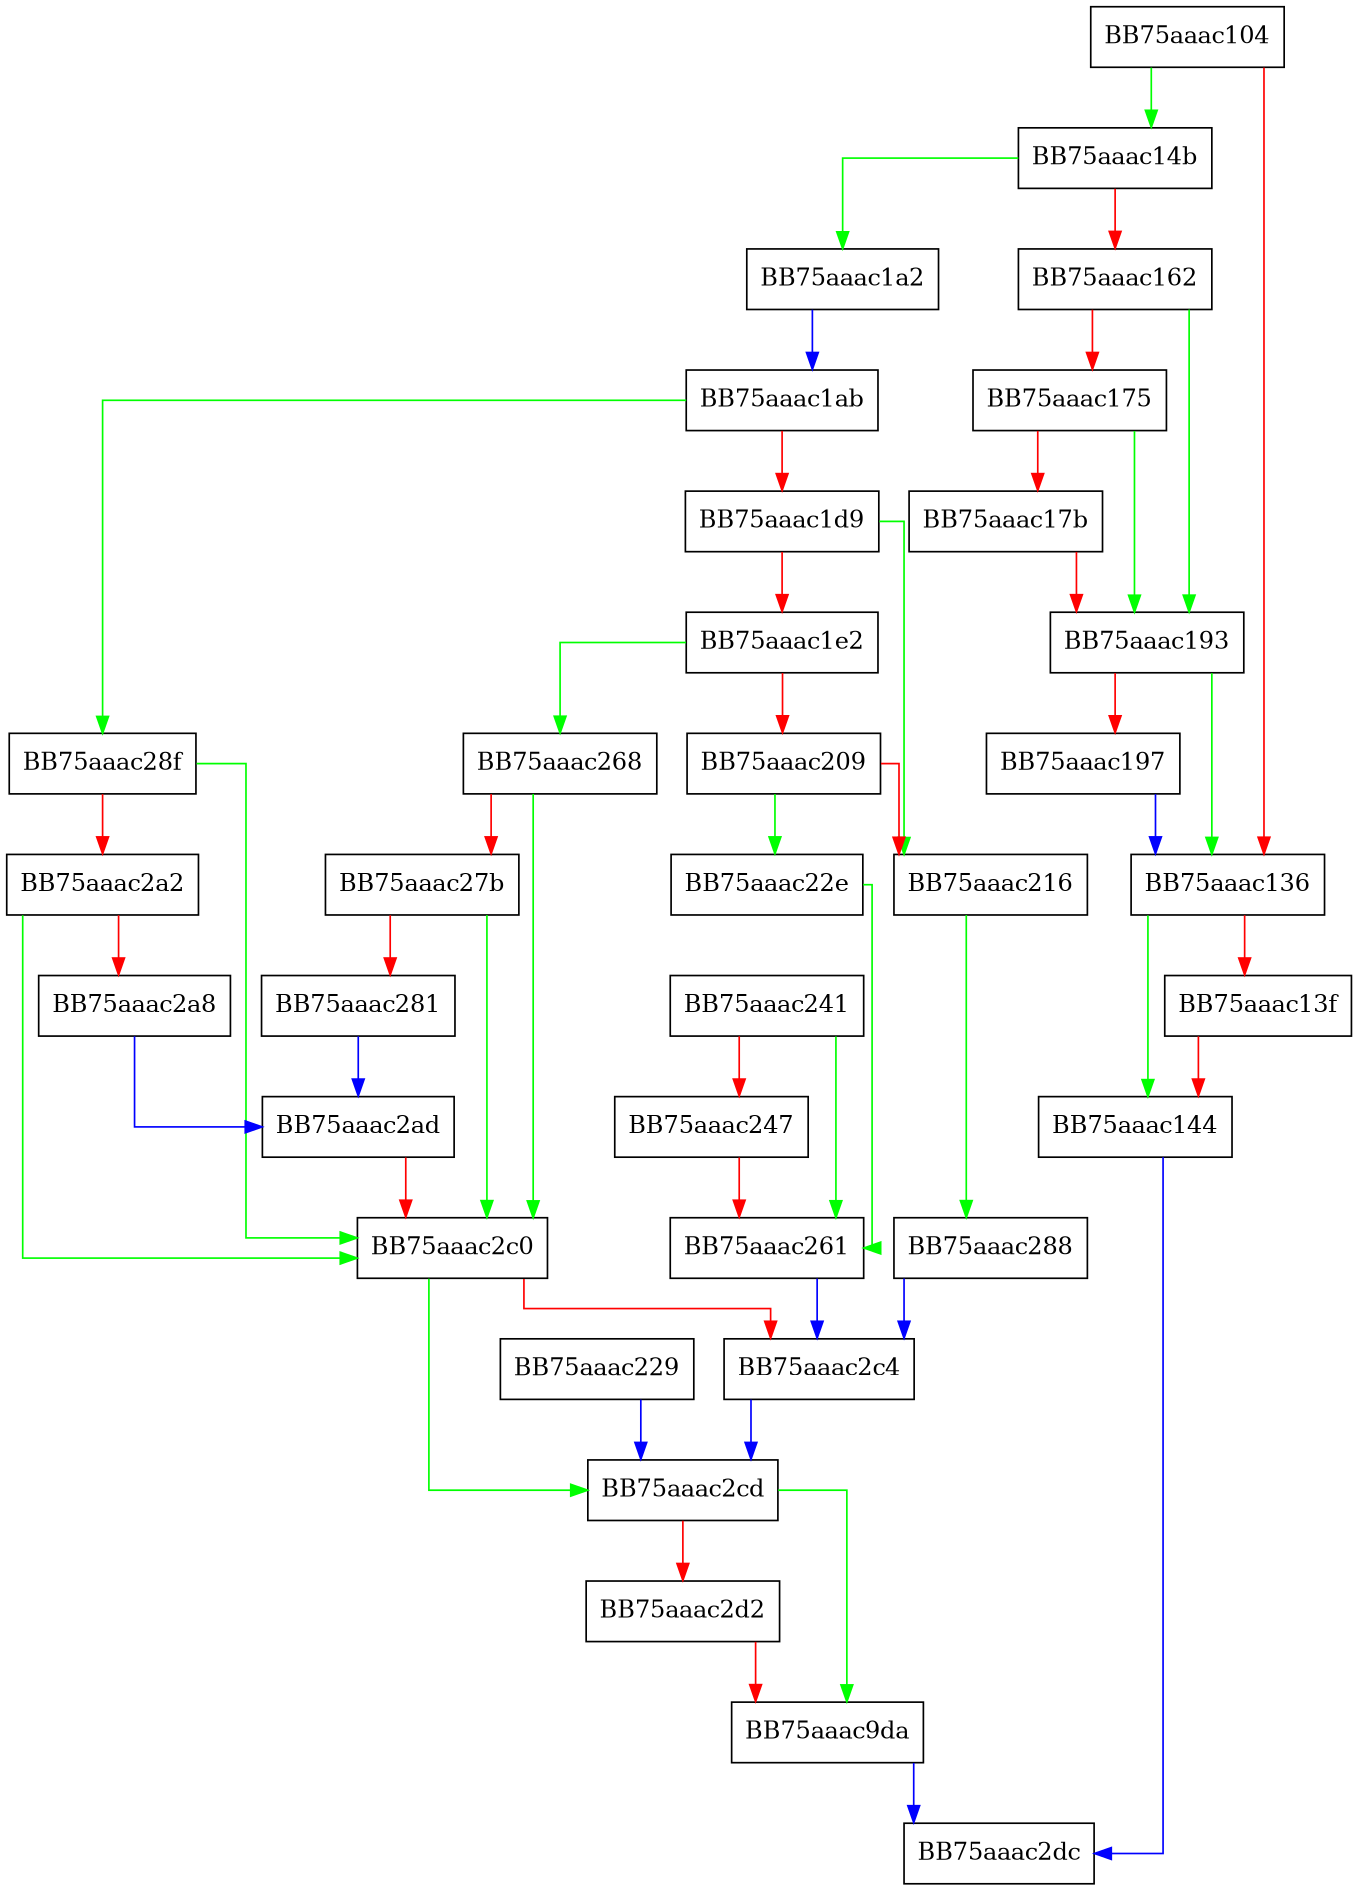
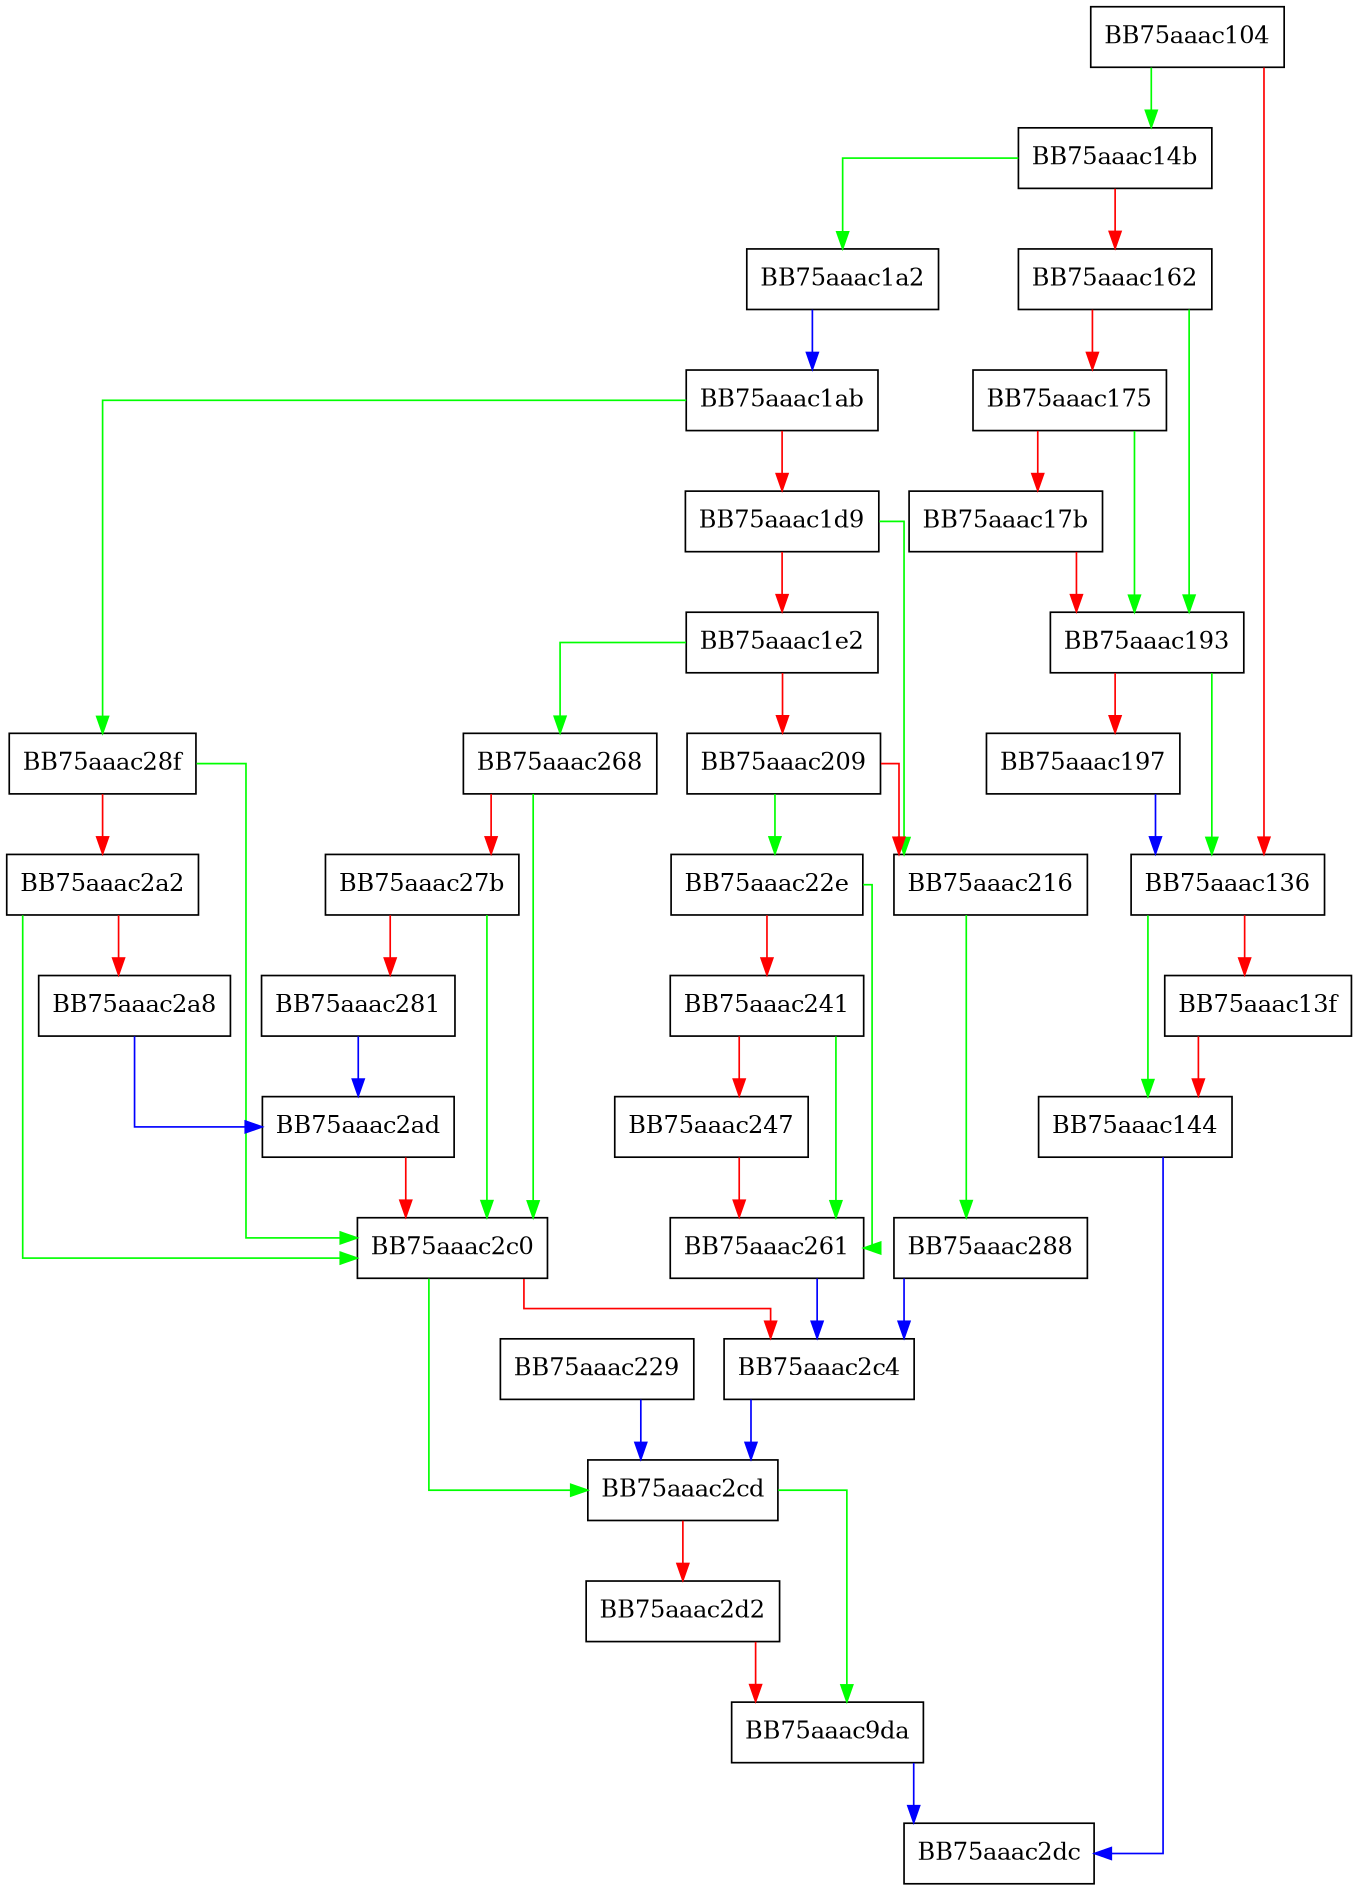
none -> (767, 937)
